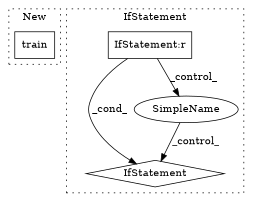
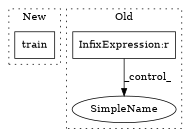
(155, 17) -> (124, 17)
(150, 45) -> (124, 45)
(155, 174) -> none
